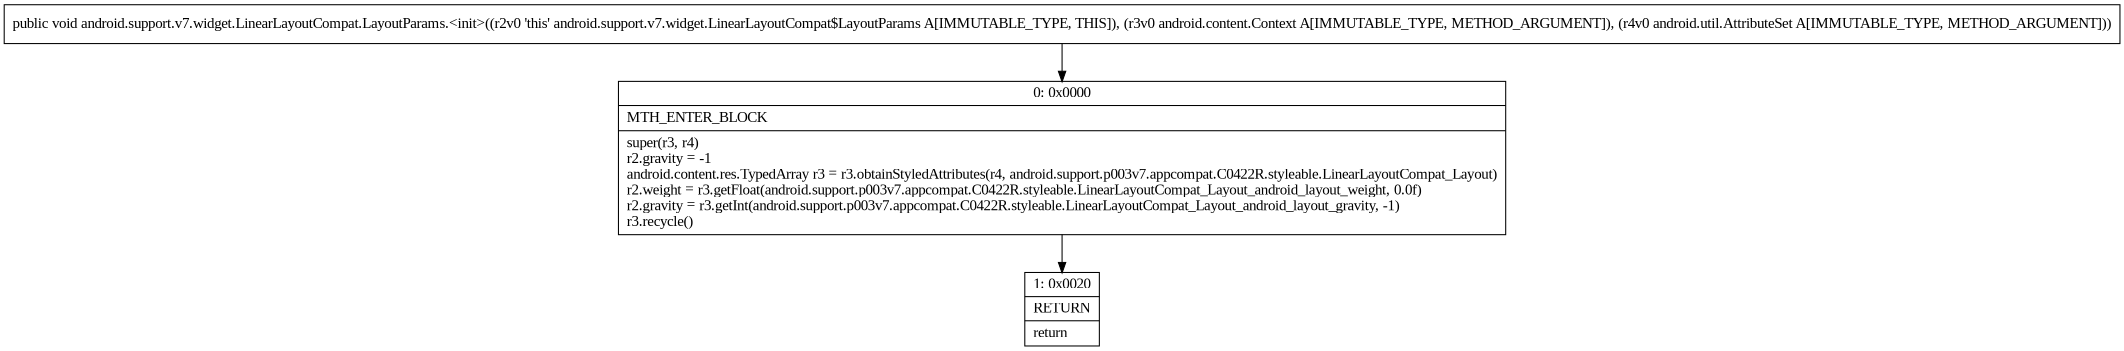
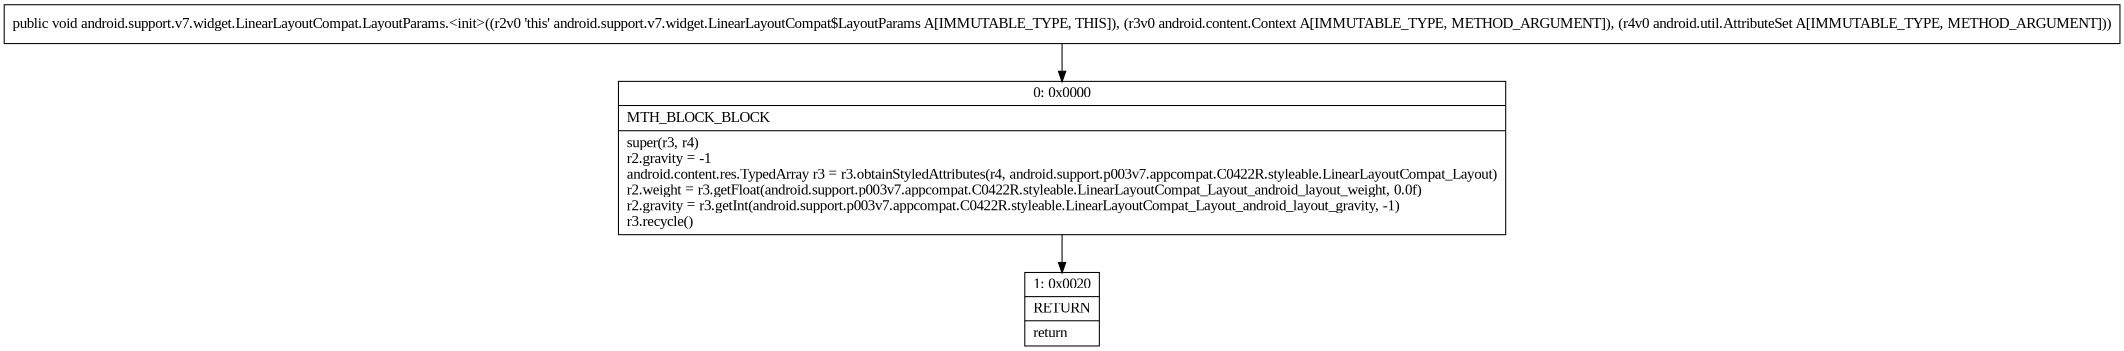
(697, 118) -> (698, 118)
